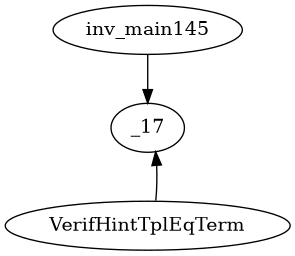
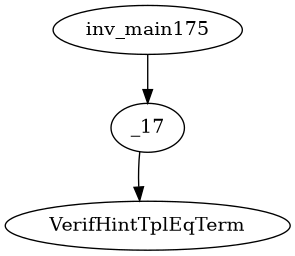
(148, 30) -> (148, 30)
(157, 183) -> (139, 169)
